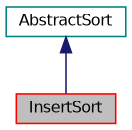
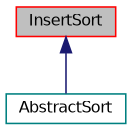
(66, 73) -> (66, 73)
